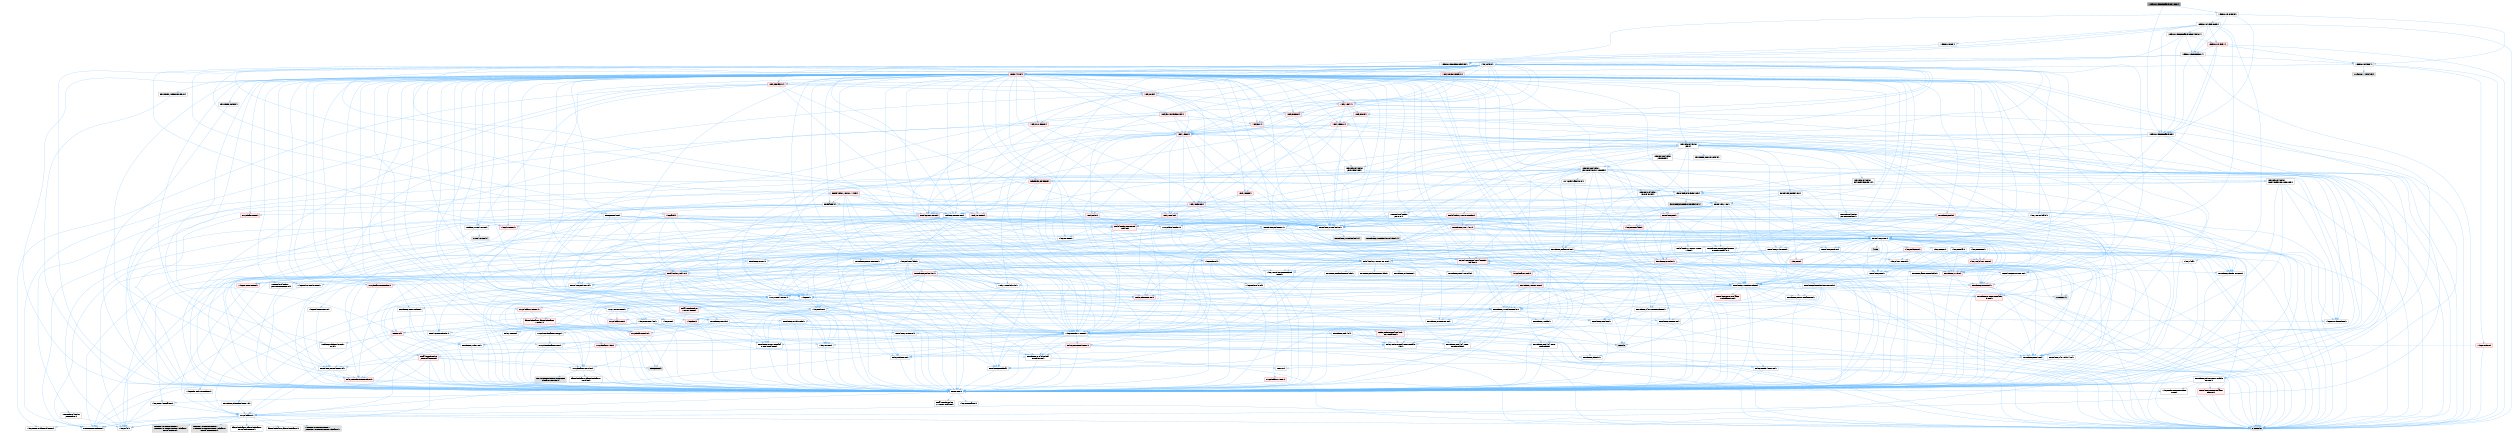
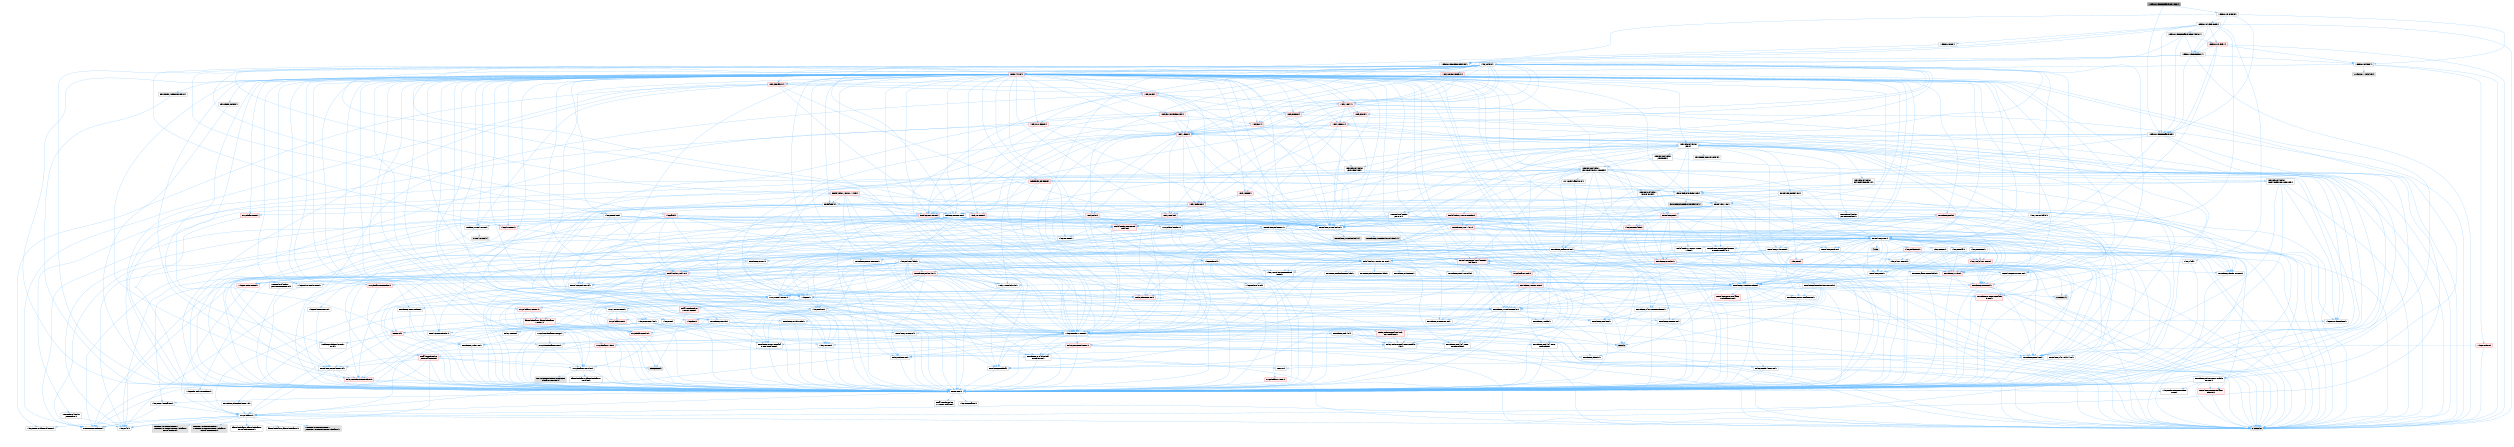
(612, 215) -> (612, 215)
